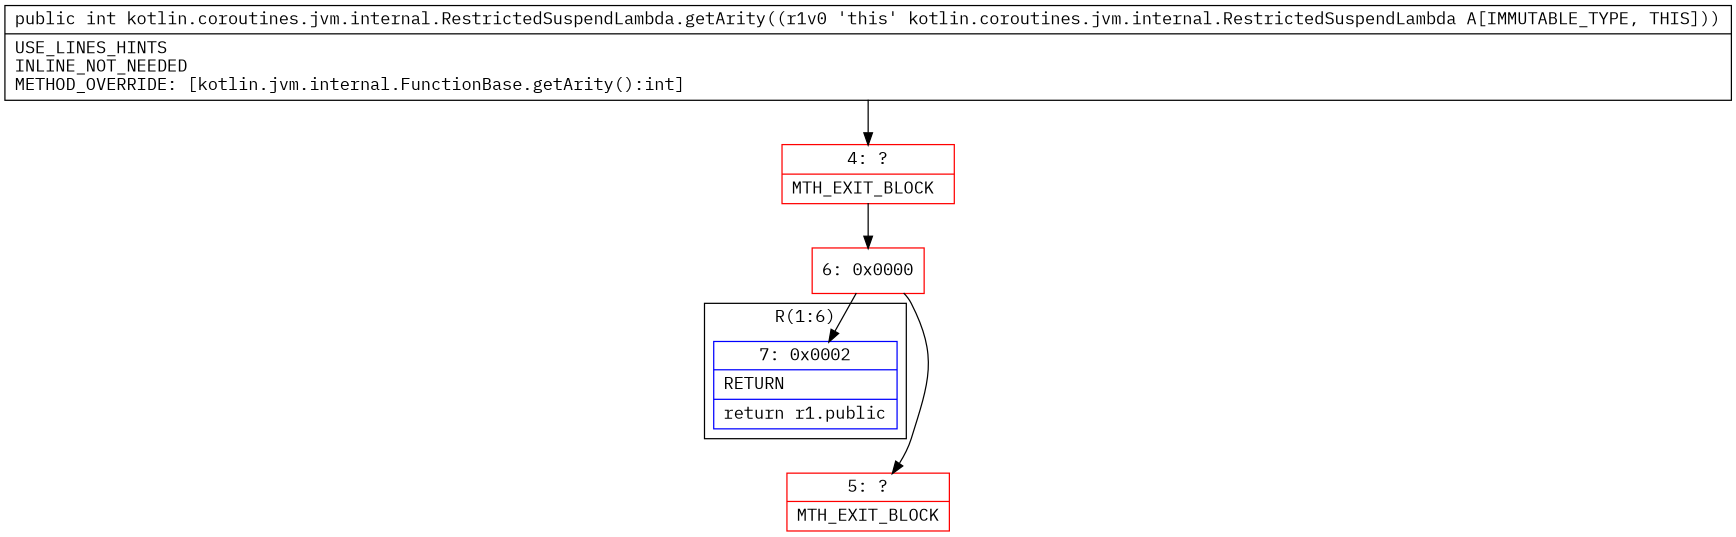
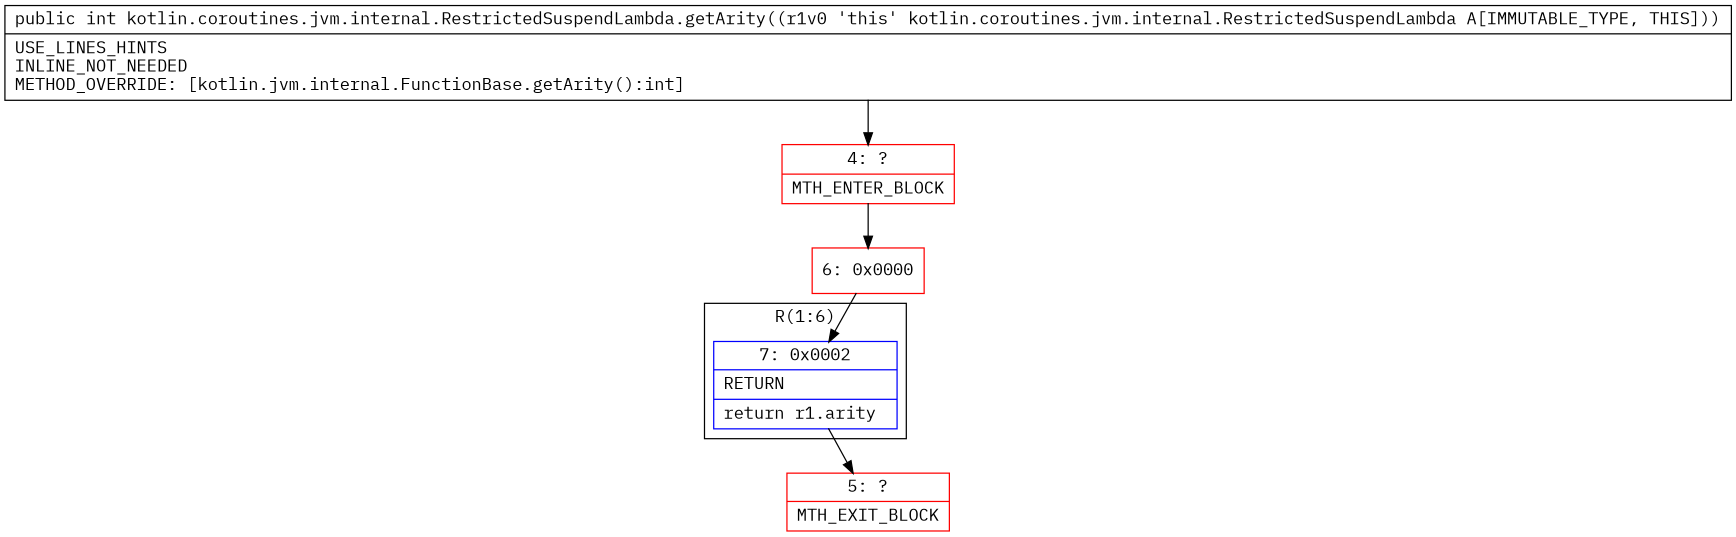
(863, 188) -> (868, 188)
(927, 378) -> (838, 446)
(805, 413) -> (800, 413)
